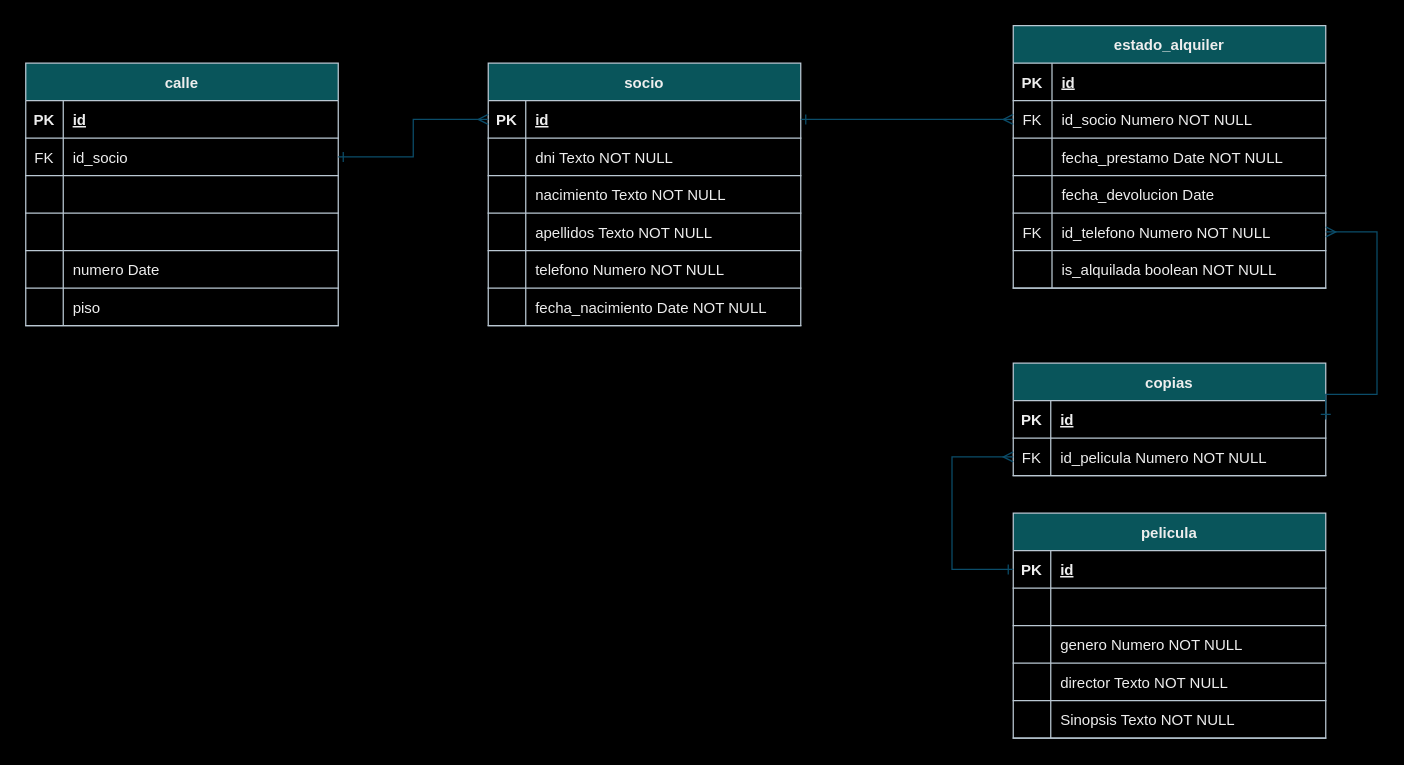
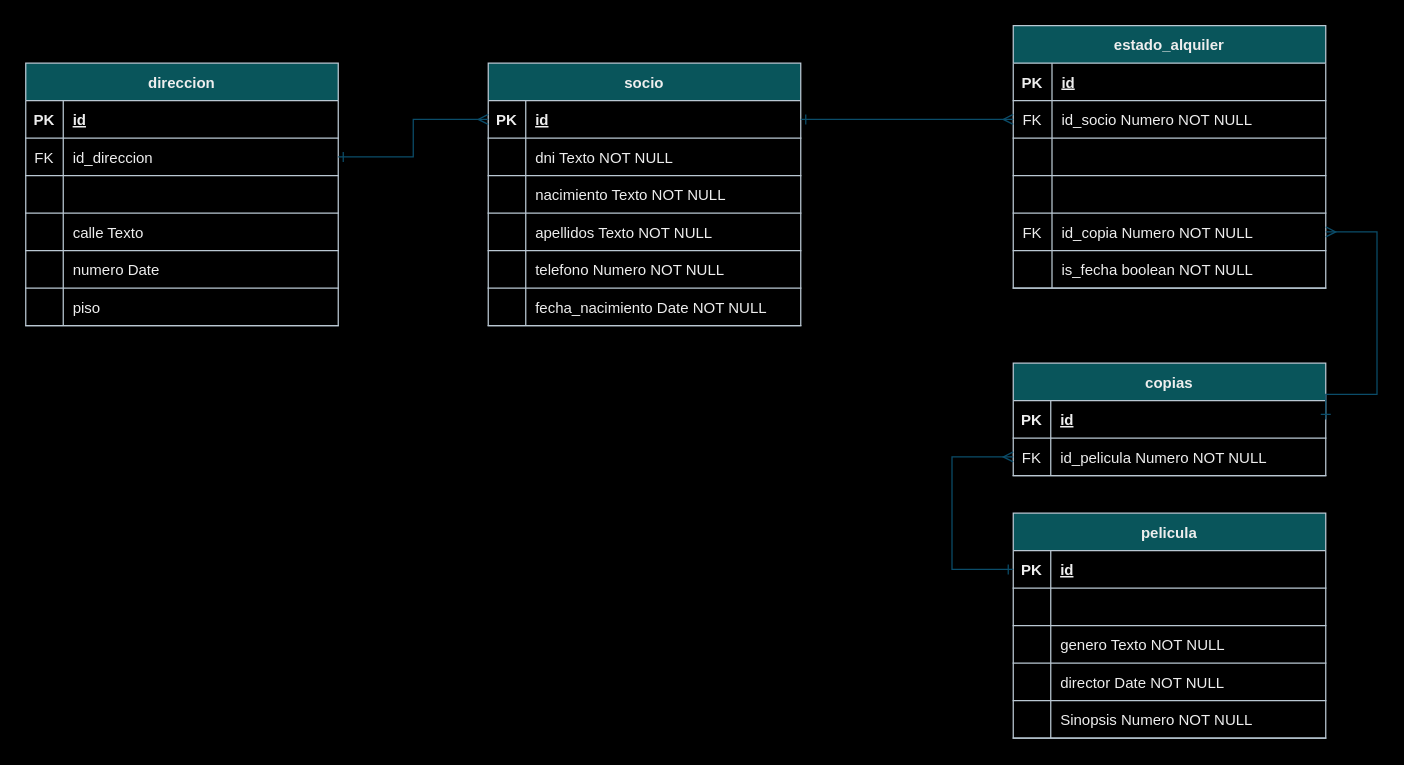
(181, 83) -> (181, 83)
(1189, 157) -> none
(102, 158) -> (117, 158)
(1189, 194) -> none
none -> (201, 232)
(1165, 233) -> (1152, 233)
(1167, 270) -> (1157, 270)
(1147, 645) -> (1142, 645)
(1149, 683) -> (1145, 683)
(1147, 720) -> (1151, 720)
